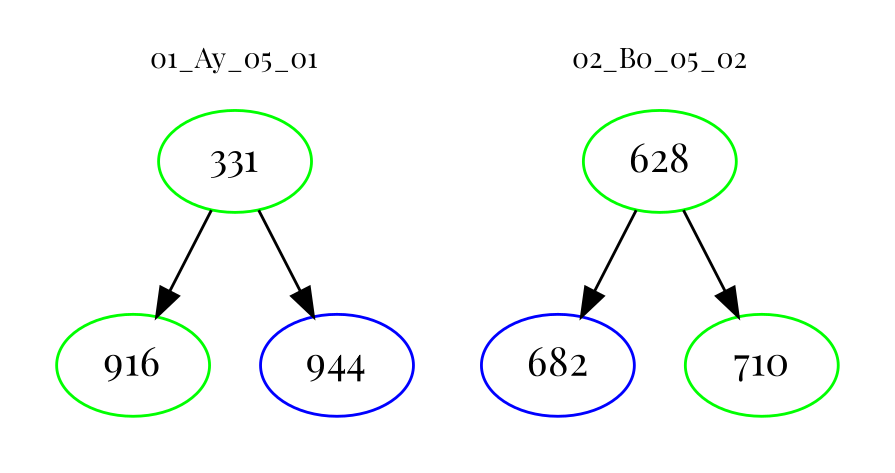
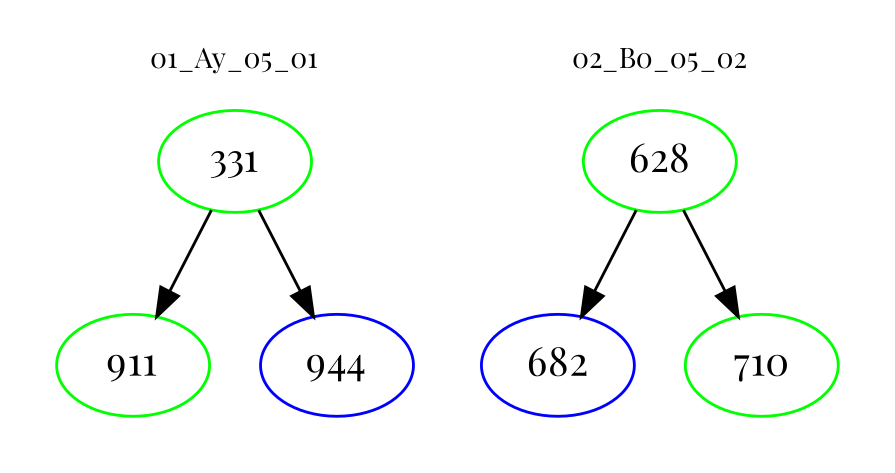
(133, 365) -> (133, 365)
